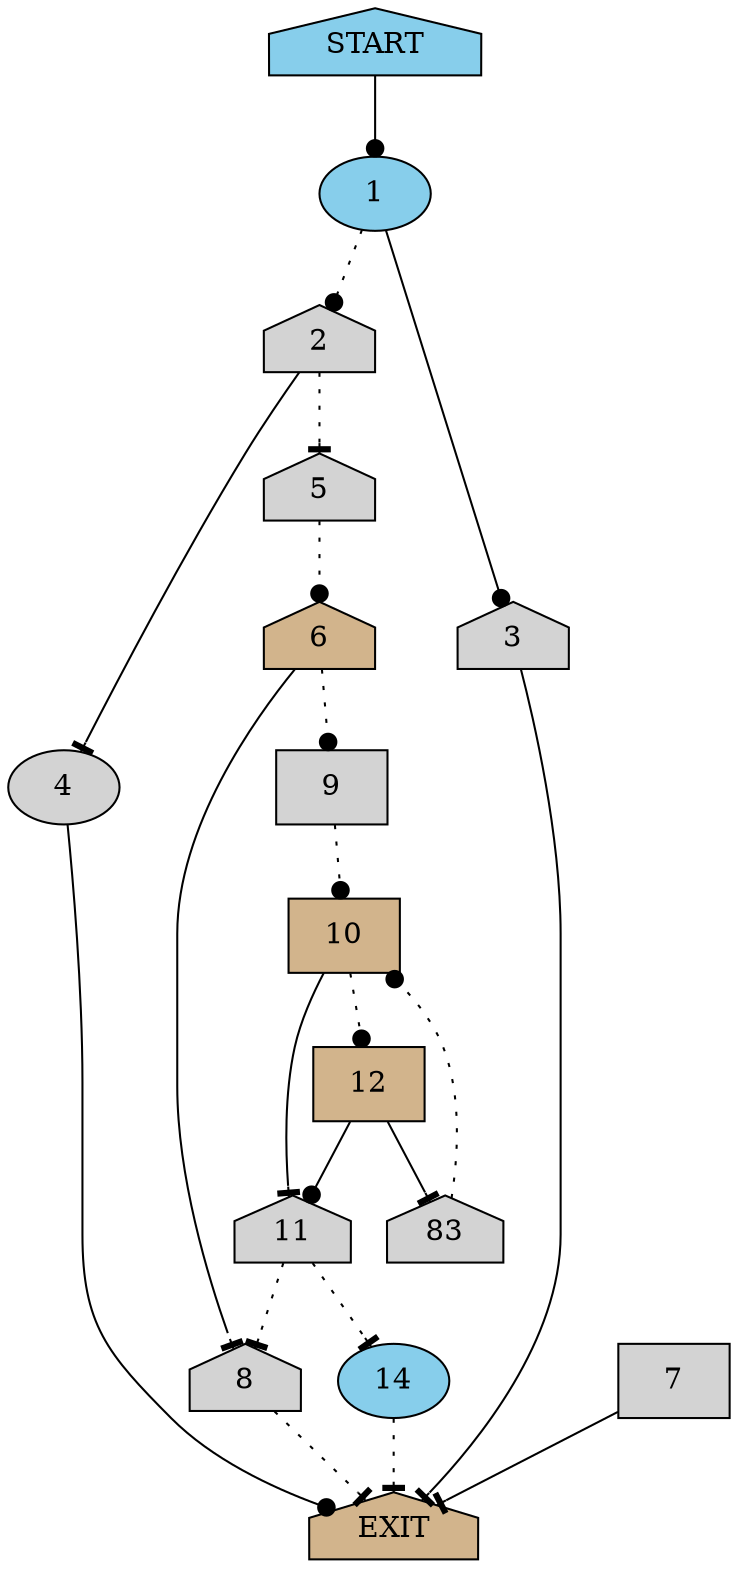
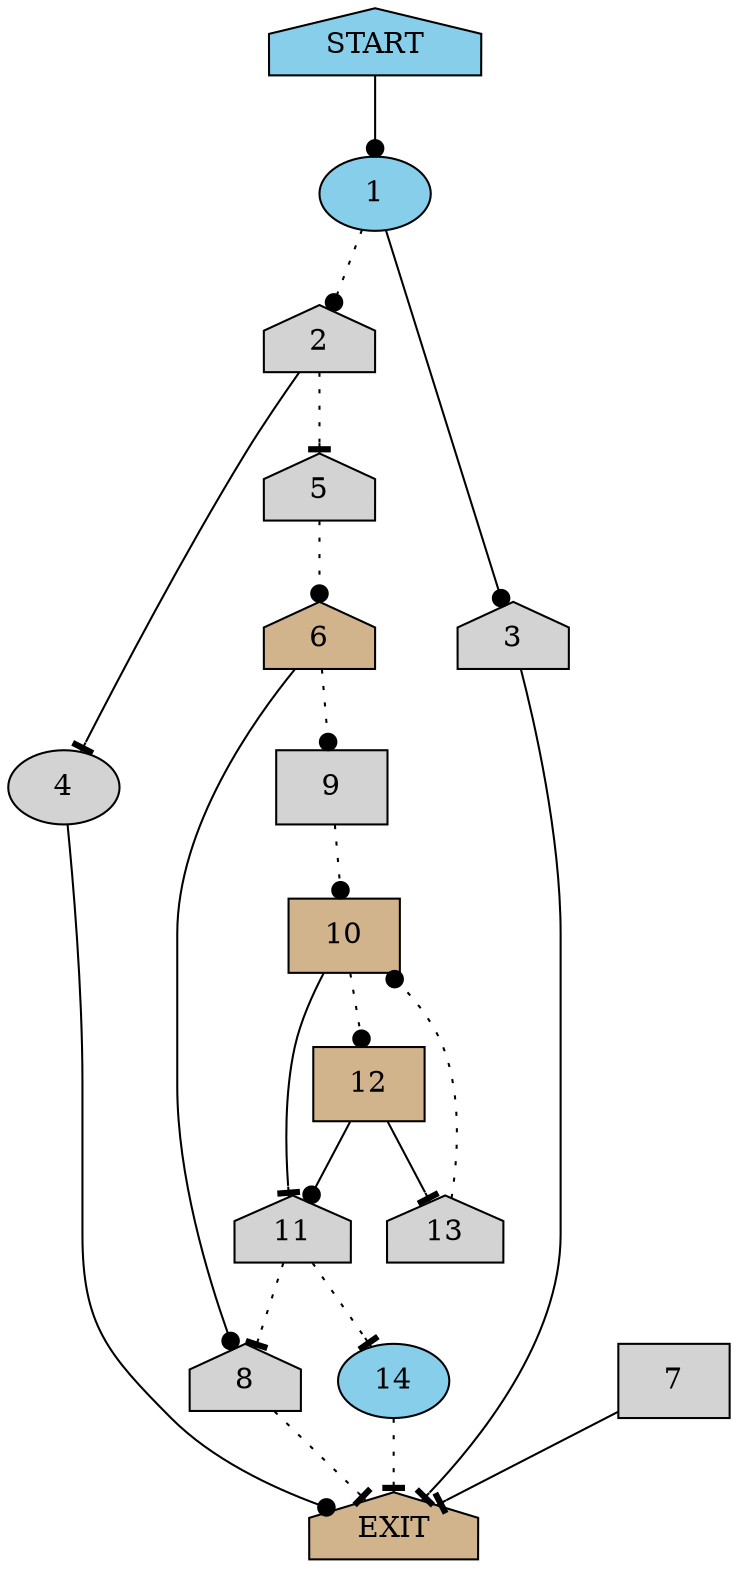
(177, 989) -> (177, 989)
(445, 1233) -> (445, 1233)
